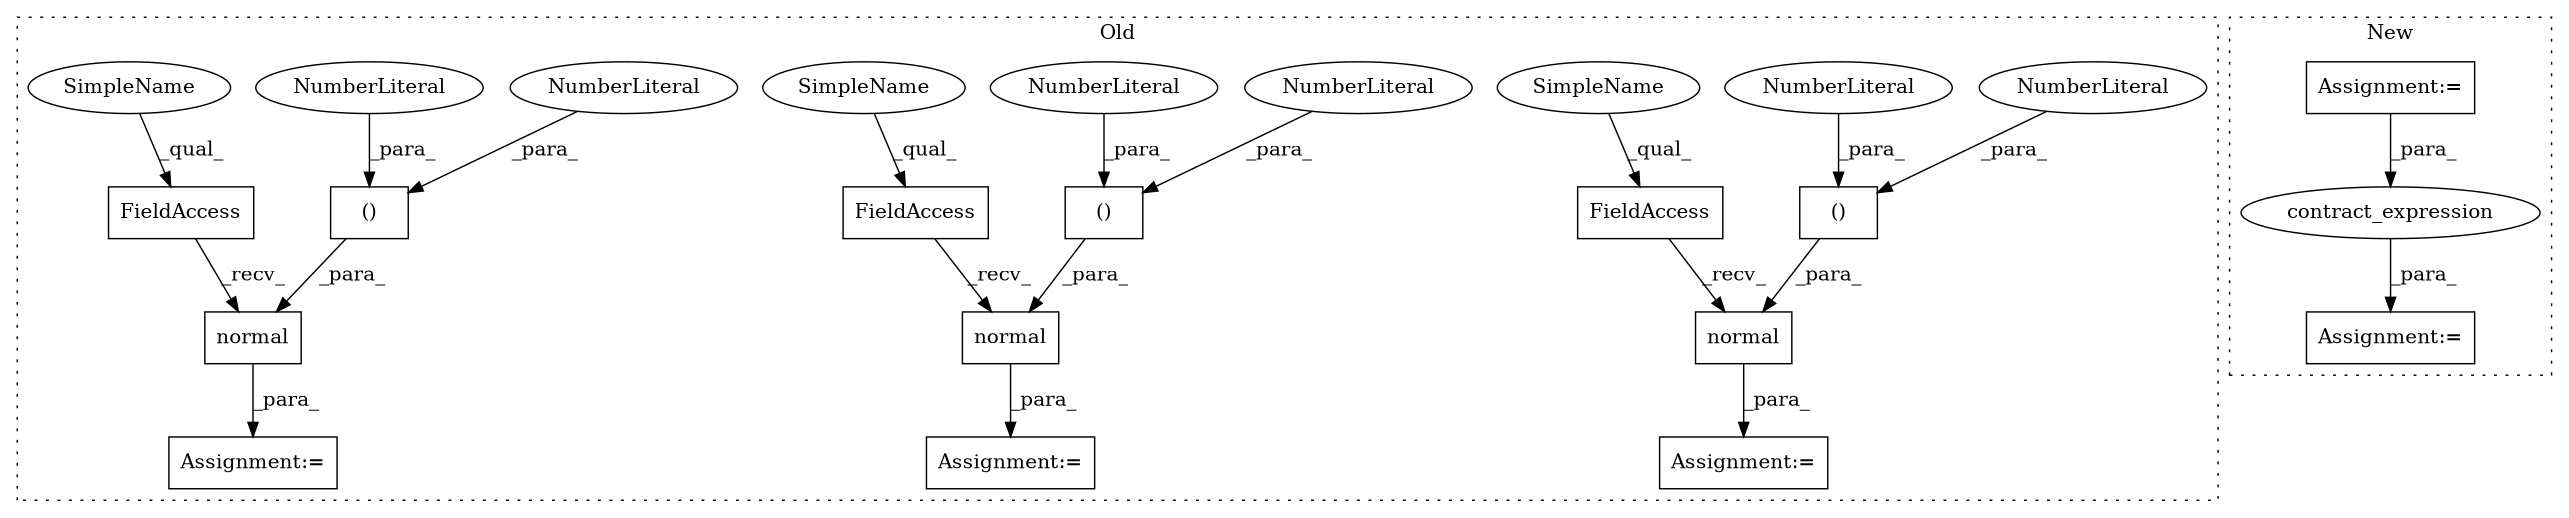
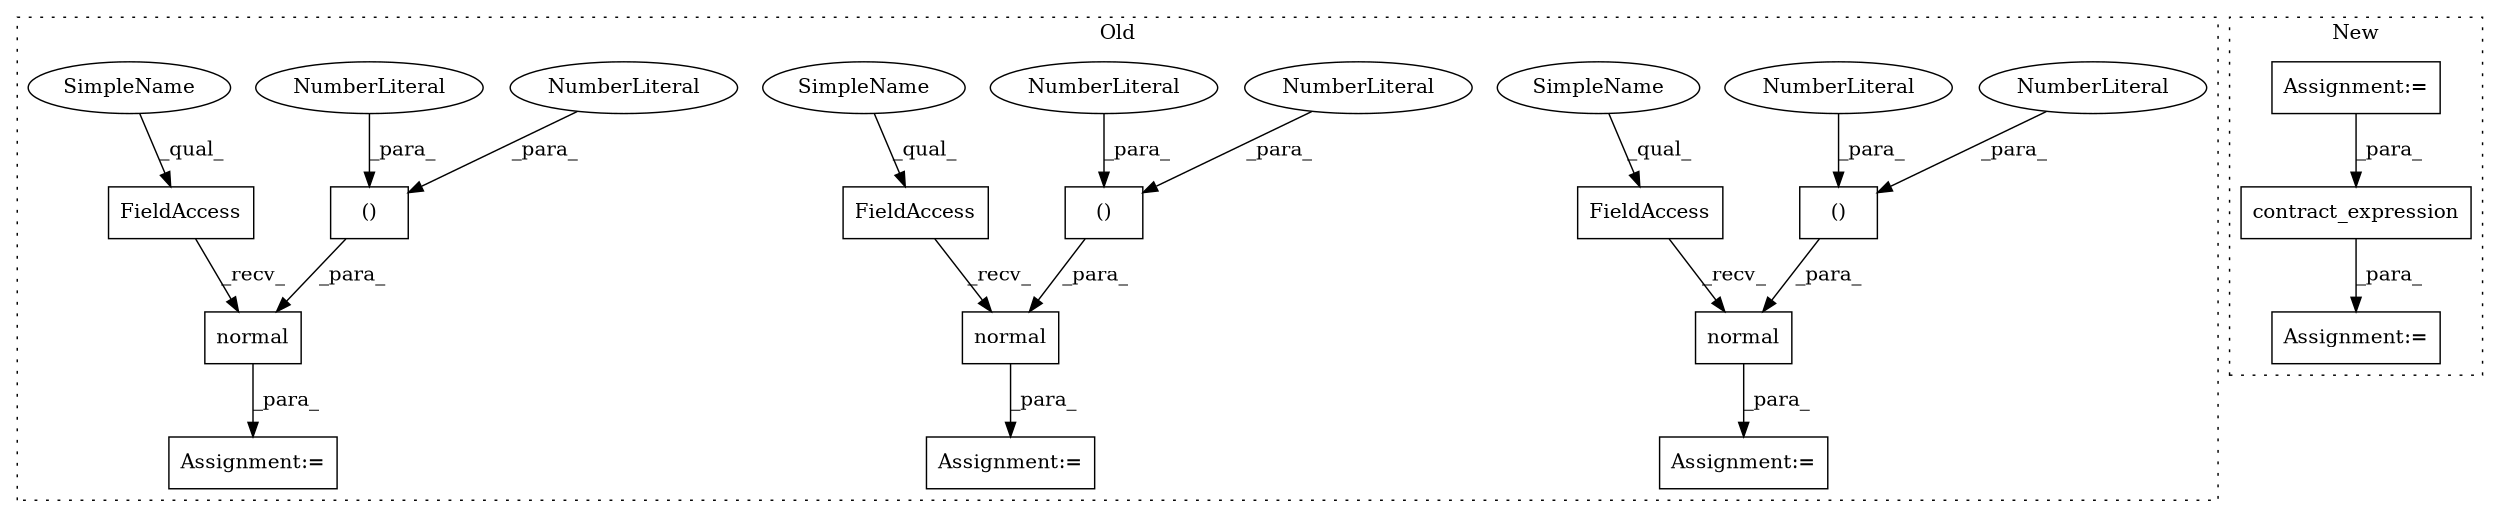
(2391, 213) -> (2356, 213)
